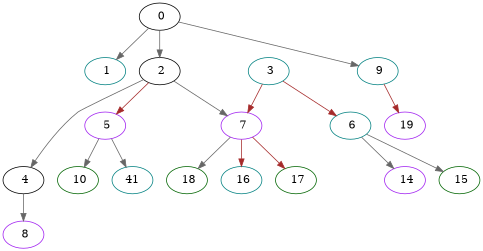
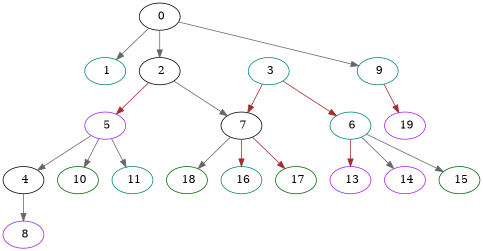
(81, 110) -> (67, 151)
(241, 126) -> (241, 126)
(132, 180) -> (132, 180)
none -> (350, 180)
